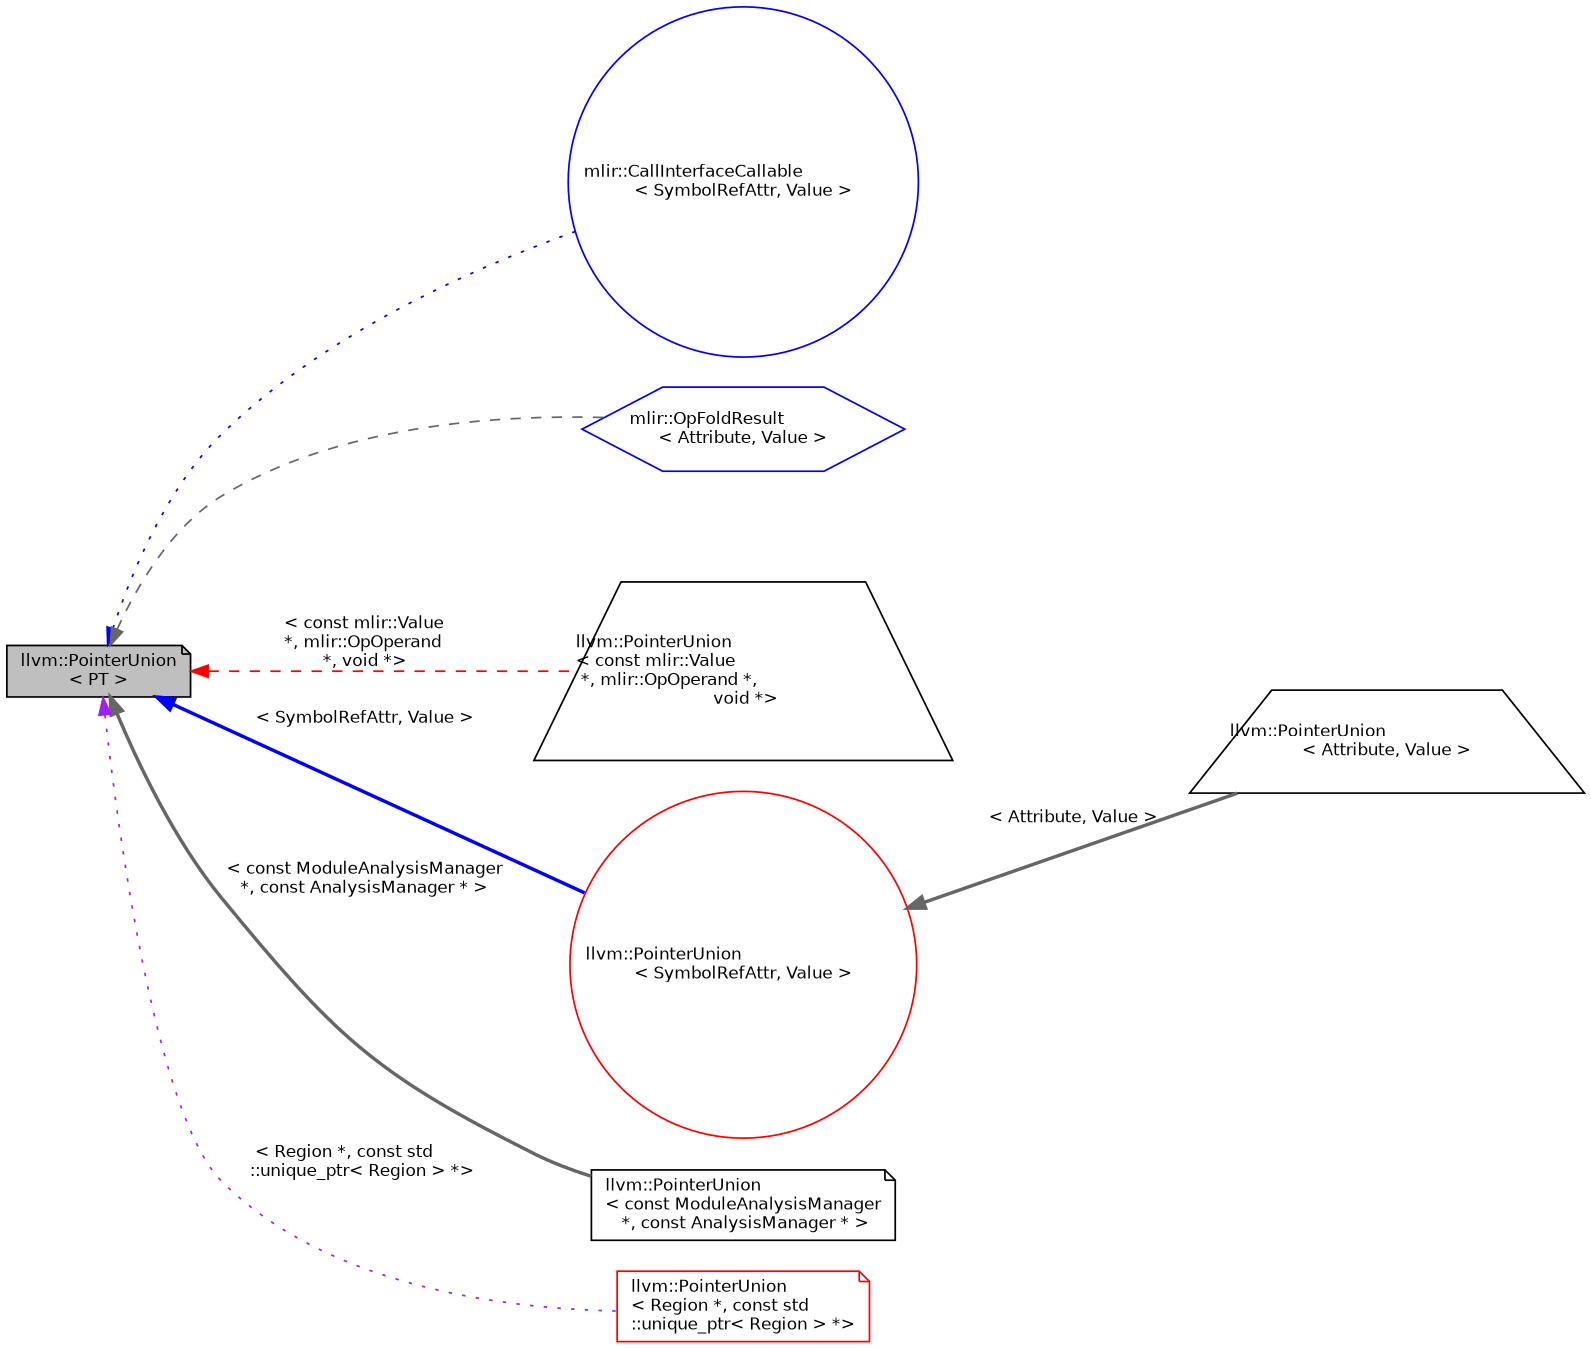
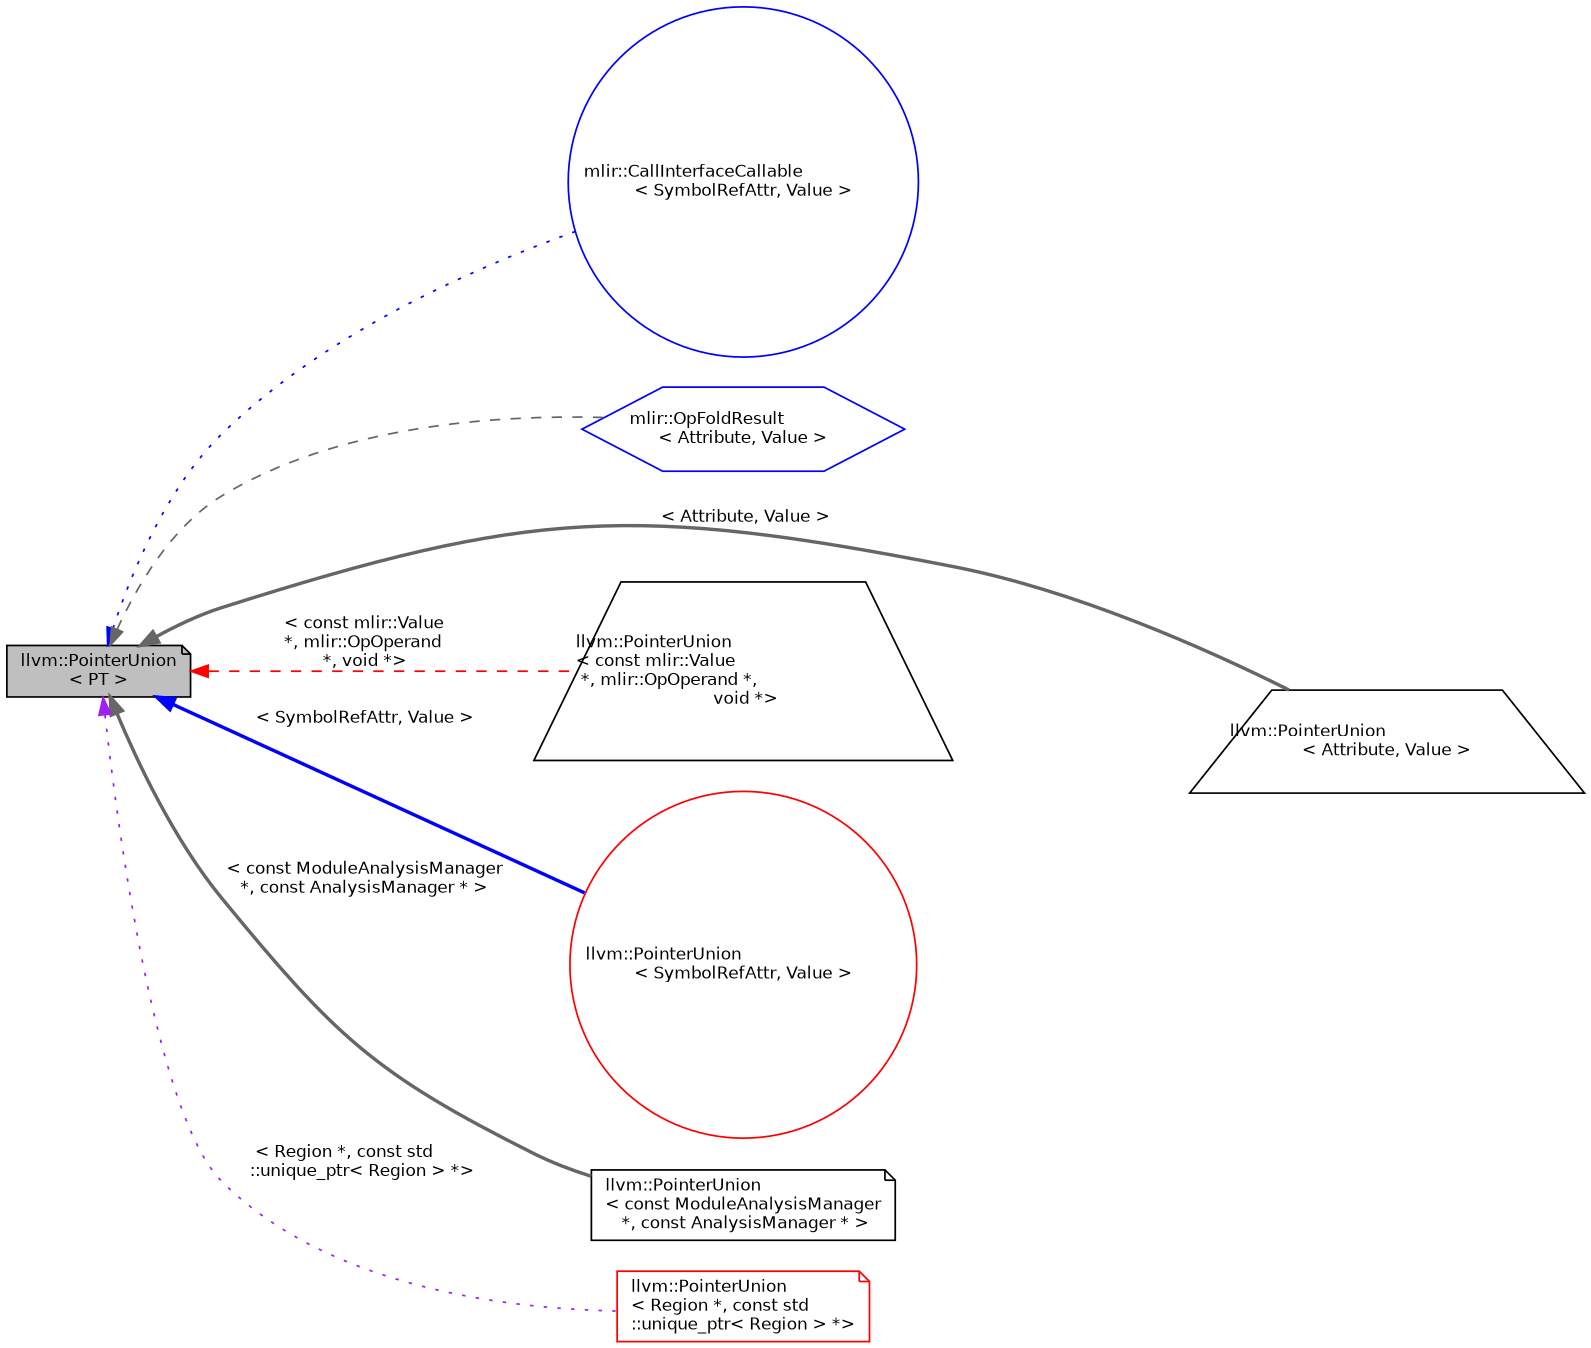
(1081, 848) -> (727, 531)
